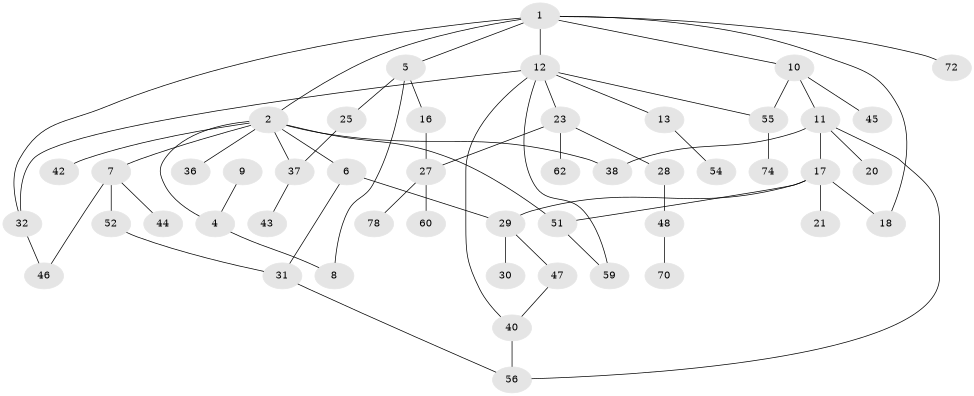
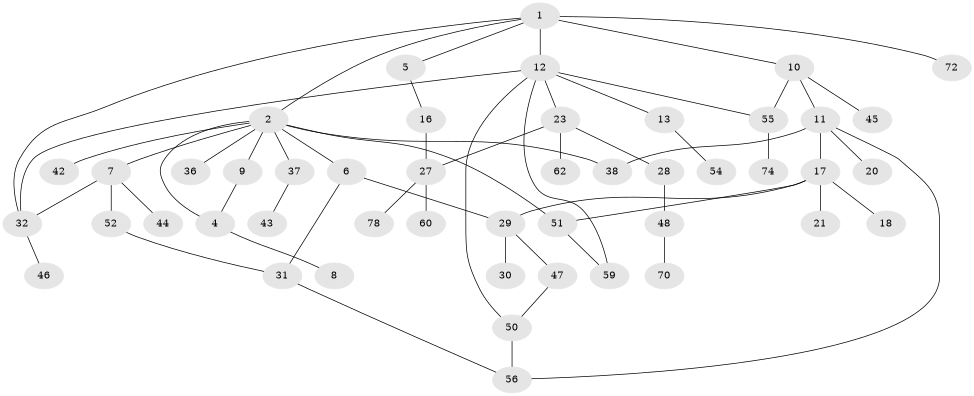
(792, 46) -> none
(347, 120) -> none
none -> (256, 146)
(377, 176) -> none
(77, 224) -> (67, 198)
(512, 328) -> (512, 328)
